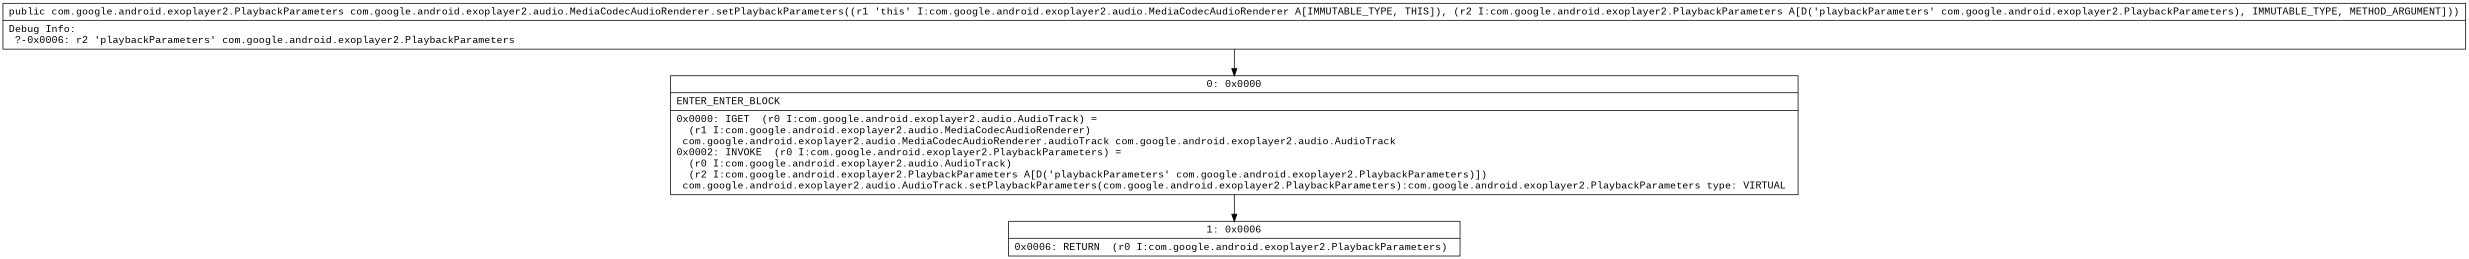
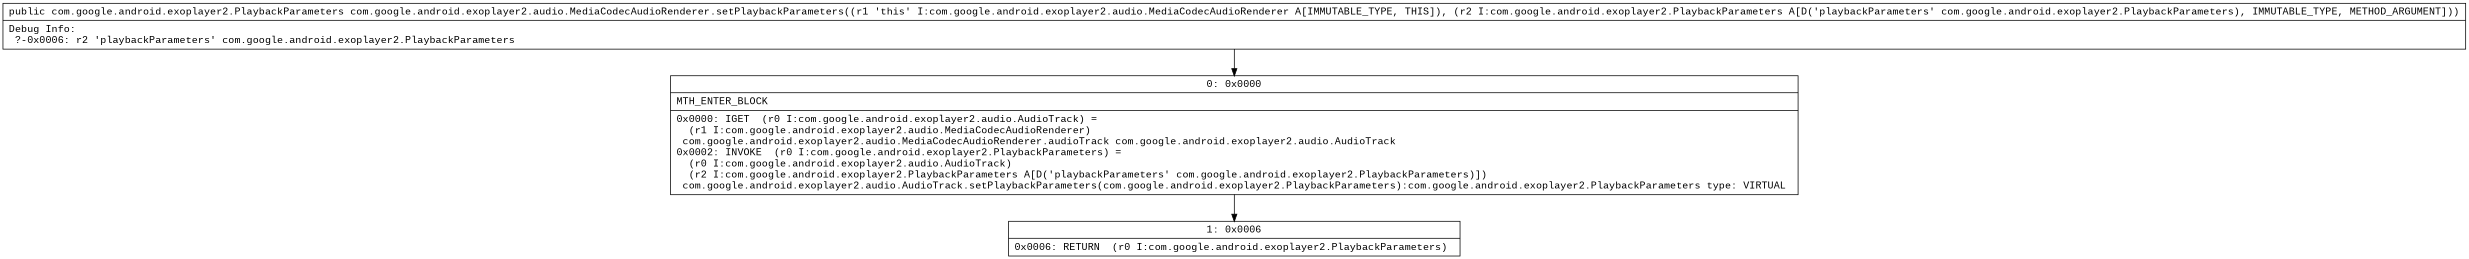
(729, 101) -> (722, 101)
